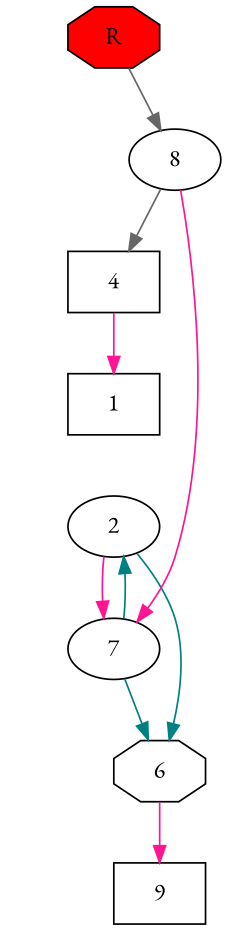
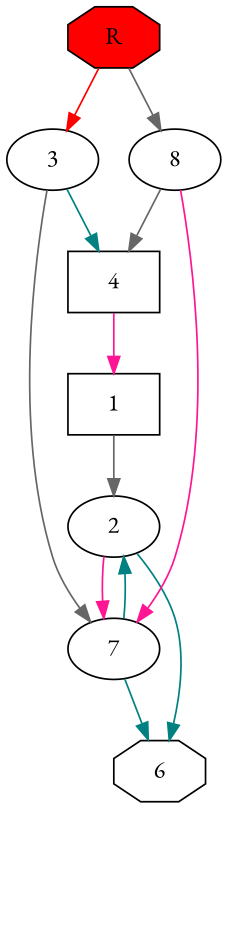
none -> (53, 160)
none -> (114, 457)
(160, 893) -> none
